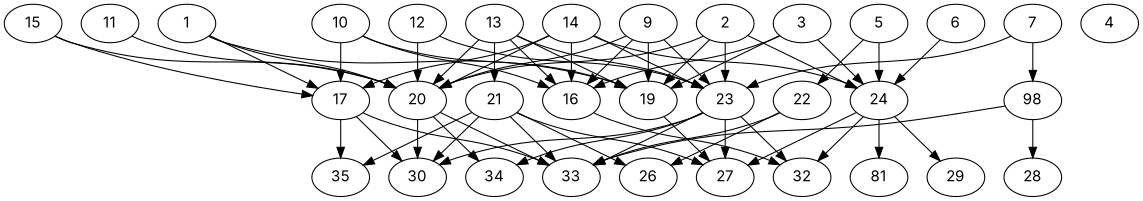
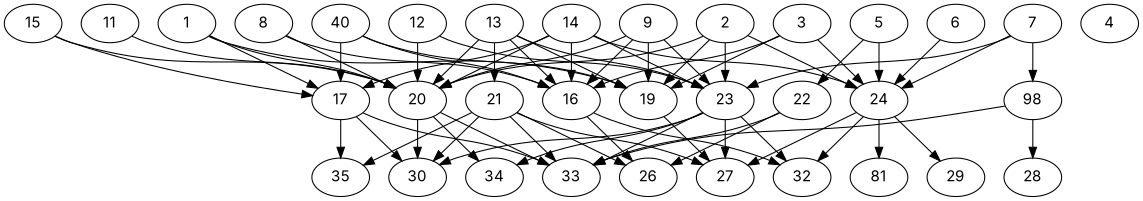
none -> (264, 23)
(341, 23) -> (341, 23)
none -> (961, 60)
none -> (600, 129)
